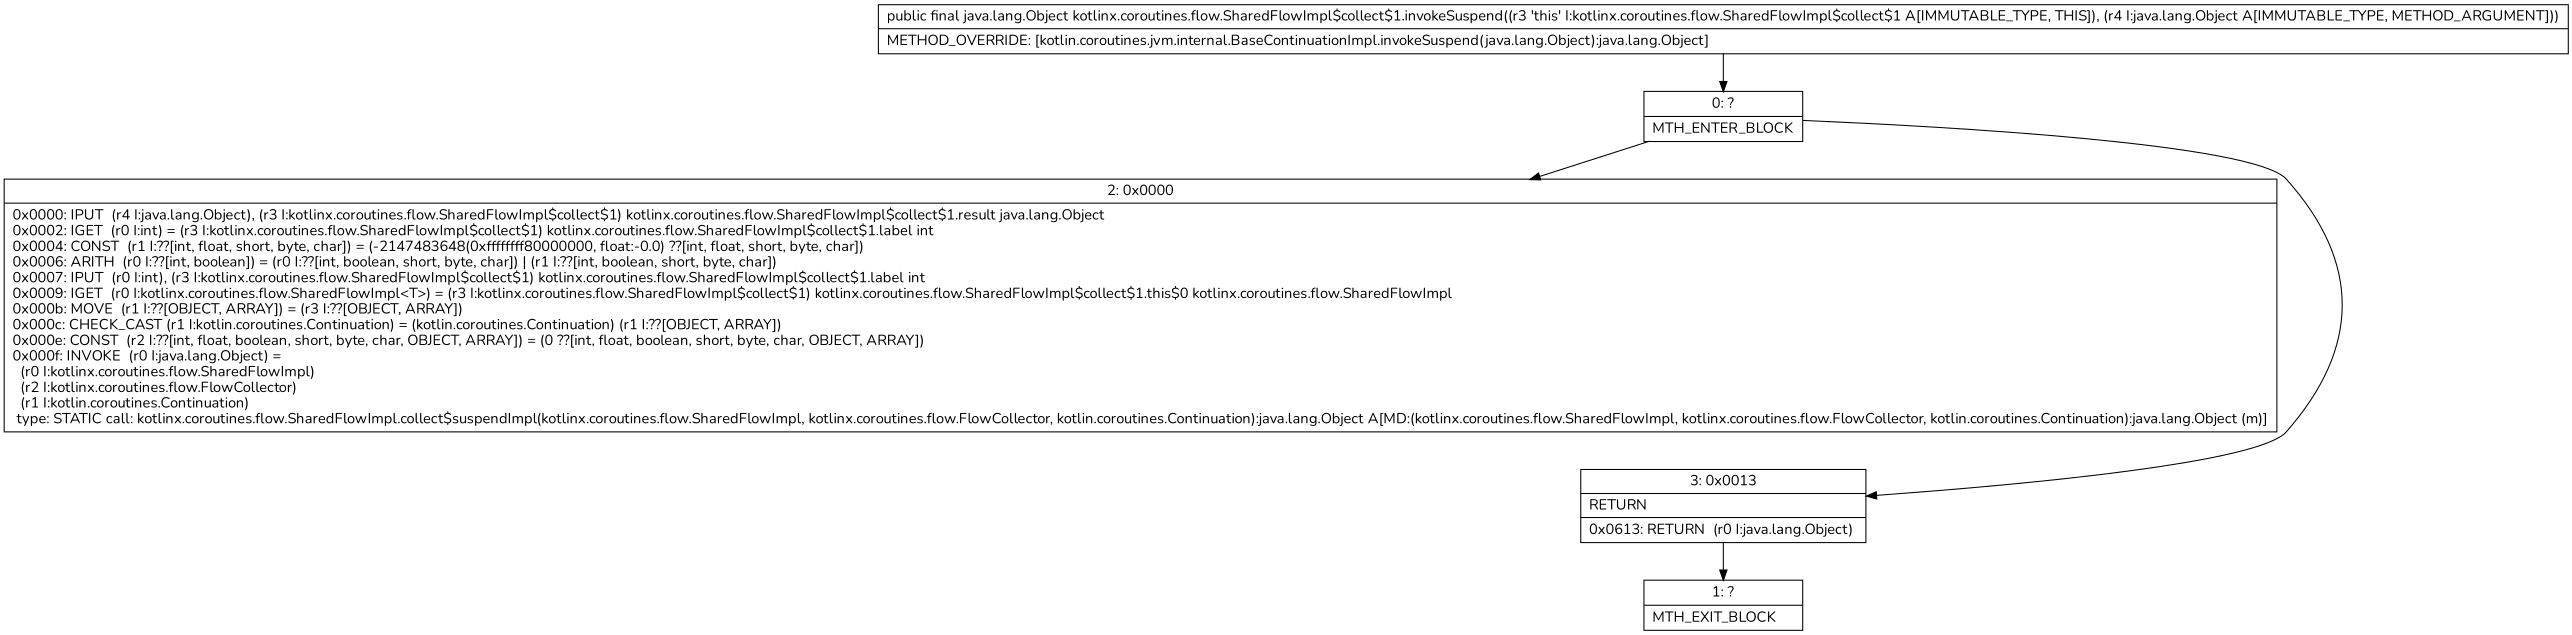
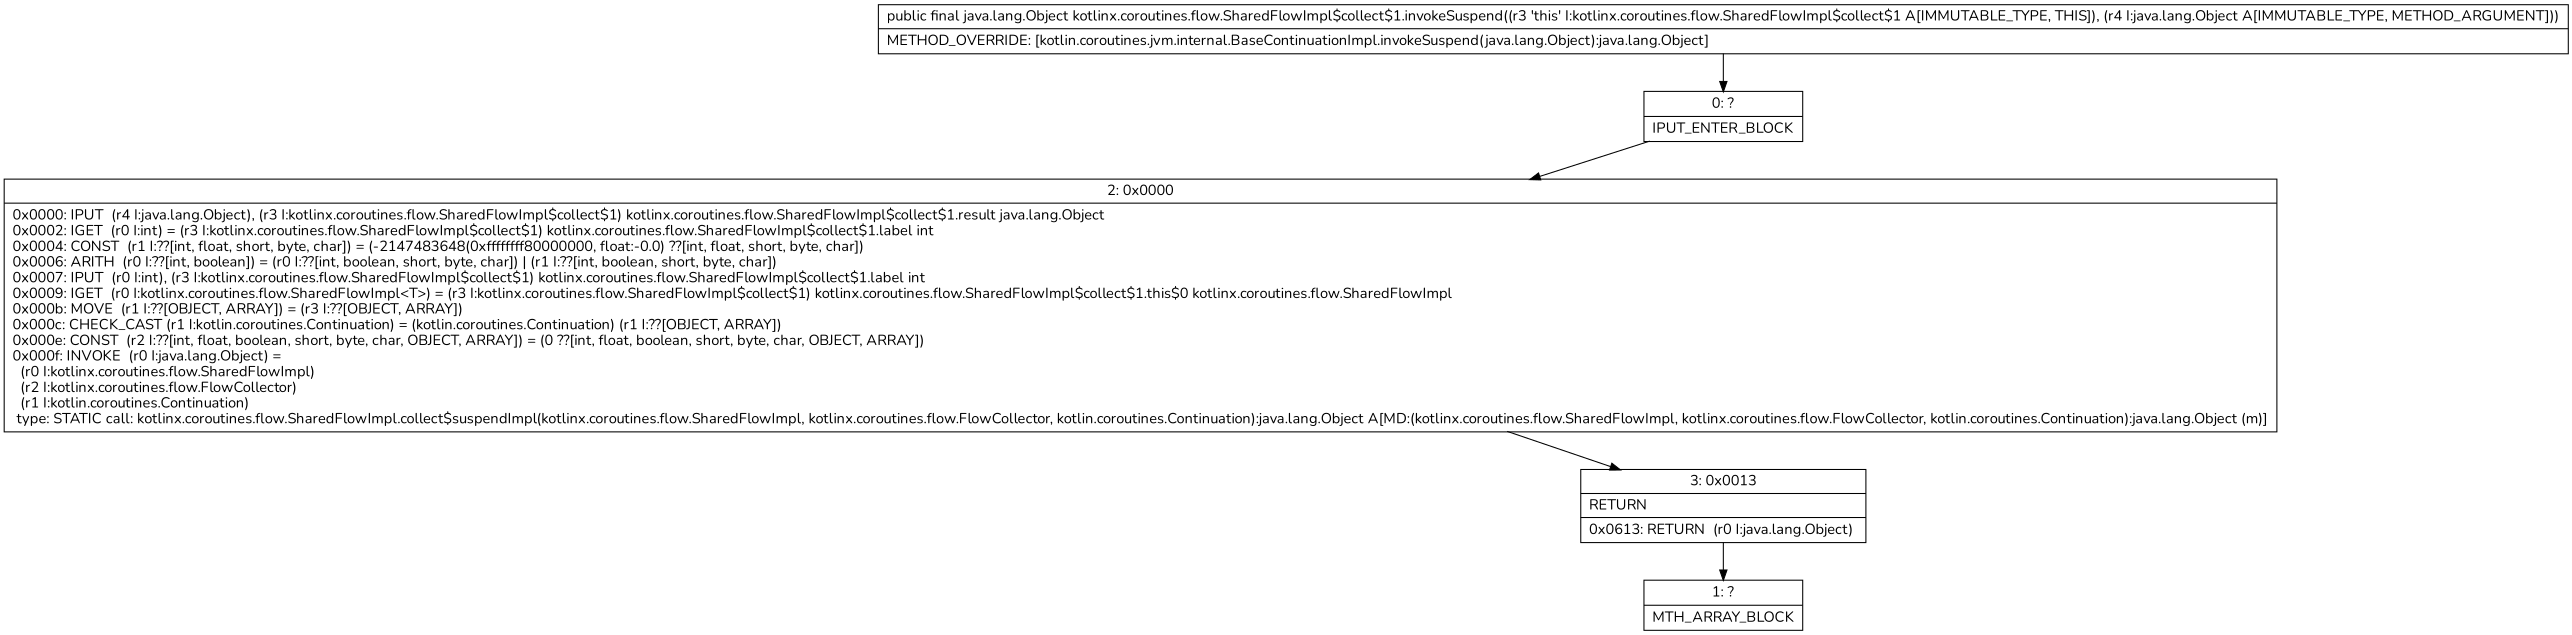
(1723, 128) -> (1723, 128)
(2337, 269) -> (1559, 449)
(1714, 617) -> (1723, 617)
